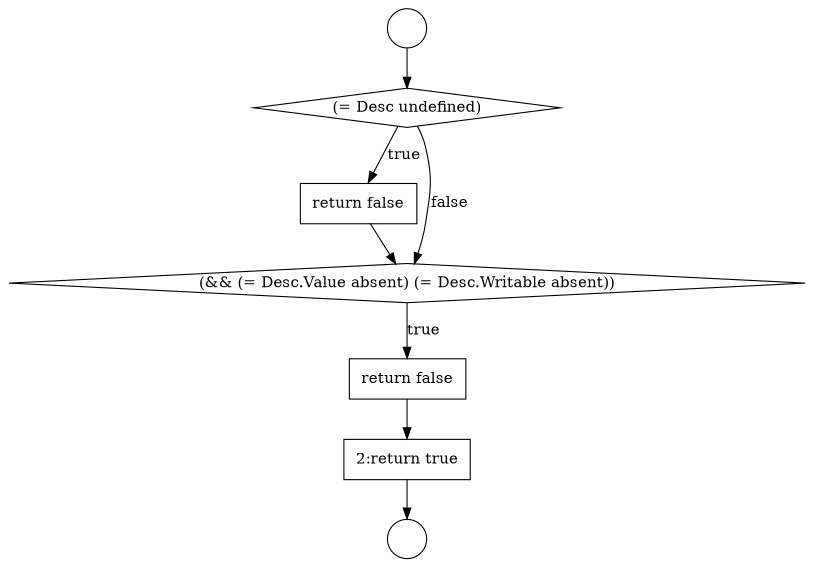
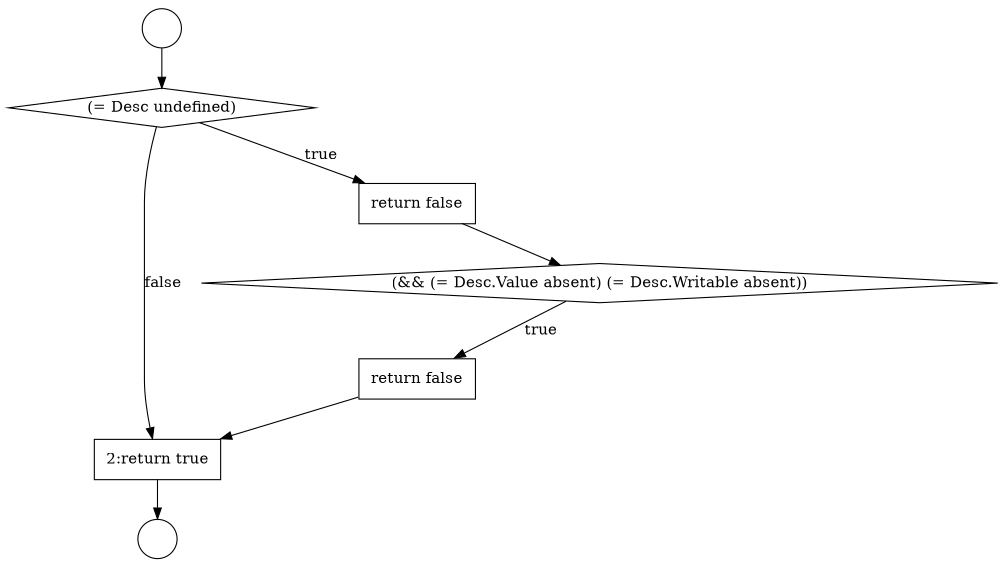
(430, 189) -> (144, 277)
